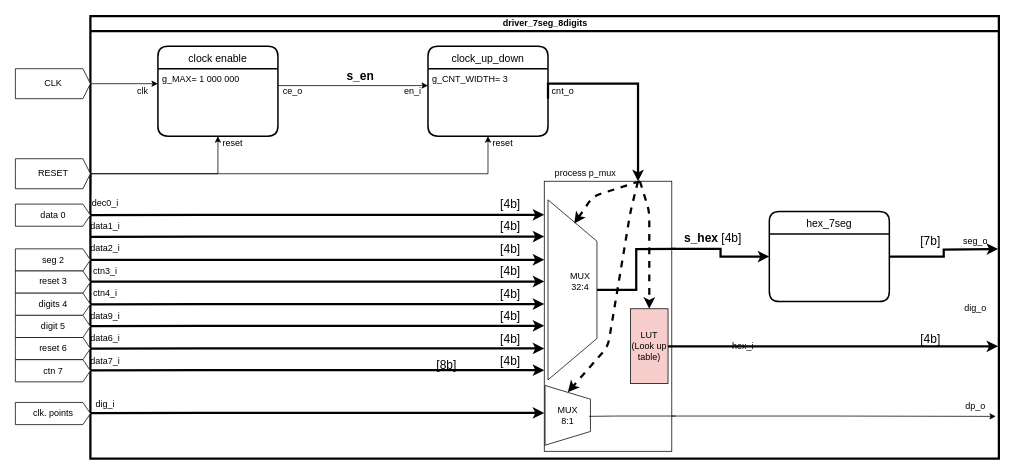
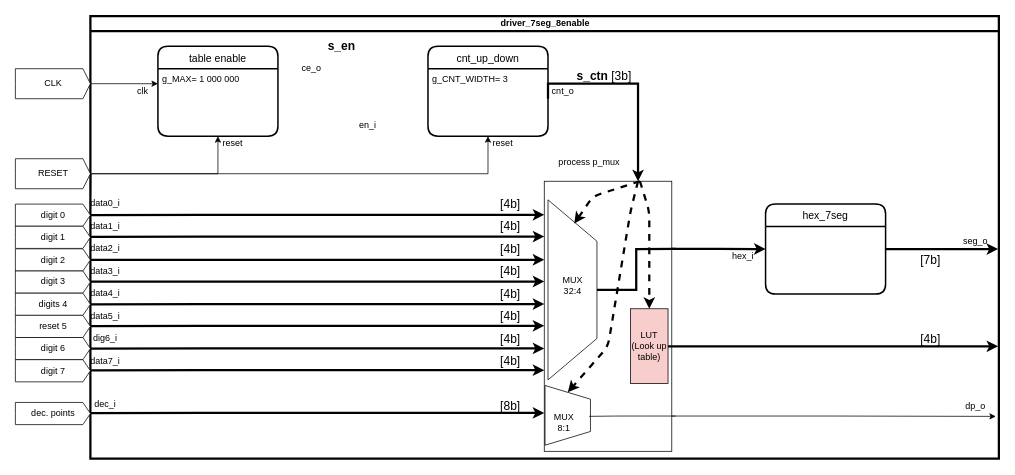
(545, 24) -> (545, 24)
(218, 58) -> (218, 58)
(488, 58) -> (488, 58)
(360, 76) -> (342, 46)
none -> (604, 76)
(351, 86) -> none
(293, 91) -> (312, 69)
(413, 91) -> (368, 125)
(585, 174) -> (589, 162)
(105, 204) -> (105, 204)
(53, 215) -> (53, 215)
none -> (53, 237)
(713, 237) -> none
(930, 241) -> (930, 260)
(829, 256) -> (825, 249)
(53, 260) -> (53, 260)
(105, 271) -> (105, 271)
(53, 282) -> (53, 282)
(580, 282) -> (572, 286)
(105, 294) -> (105, 294)
(975, 309) -> none
(105, 316) -> (105, 316)
(53, 327) -> (53, 327)
(105, 339) -> (105, 339)
(743, 346) -> (743, 256)
(53, 348) -> (53, 348)
(447, 365) -> (510, 406)
(53, 371) -> (53, 371)
(105, 404) -> (105, 404)
(53, 414) -> (53, 414)
(568, 415) -> (564, 423)
